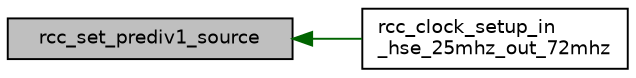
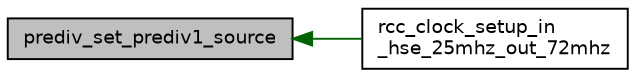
(150, 39) -> (150, 39)
